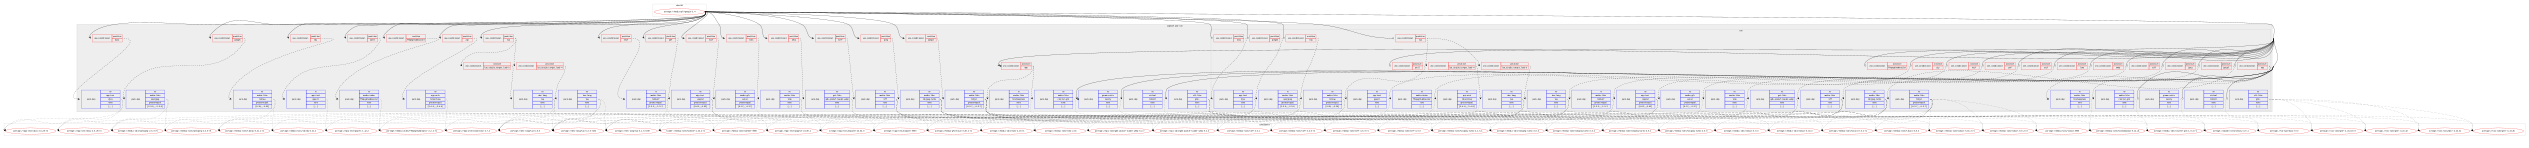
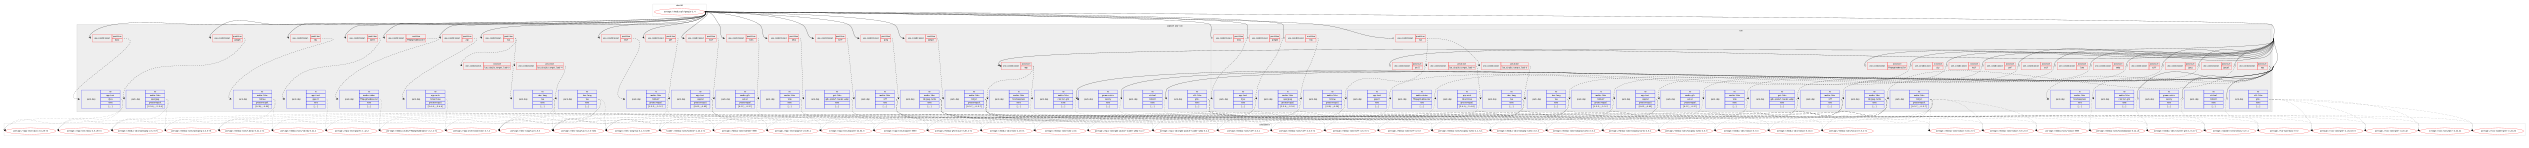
(1902, 131) -> none
(2498, 131) -> (2498, 131)
